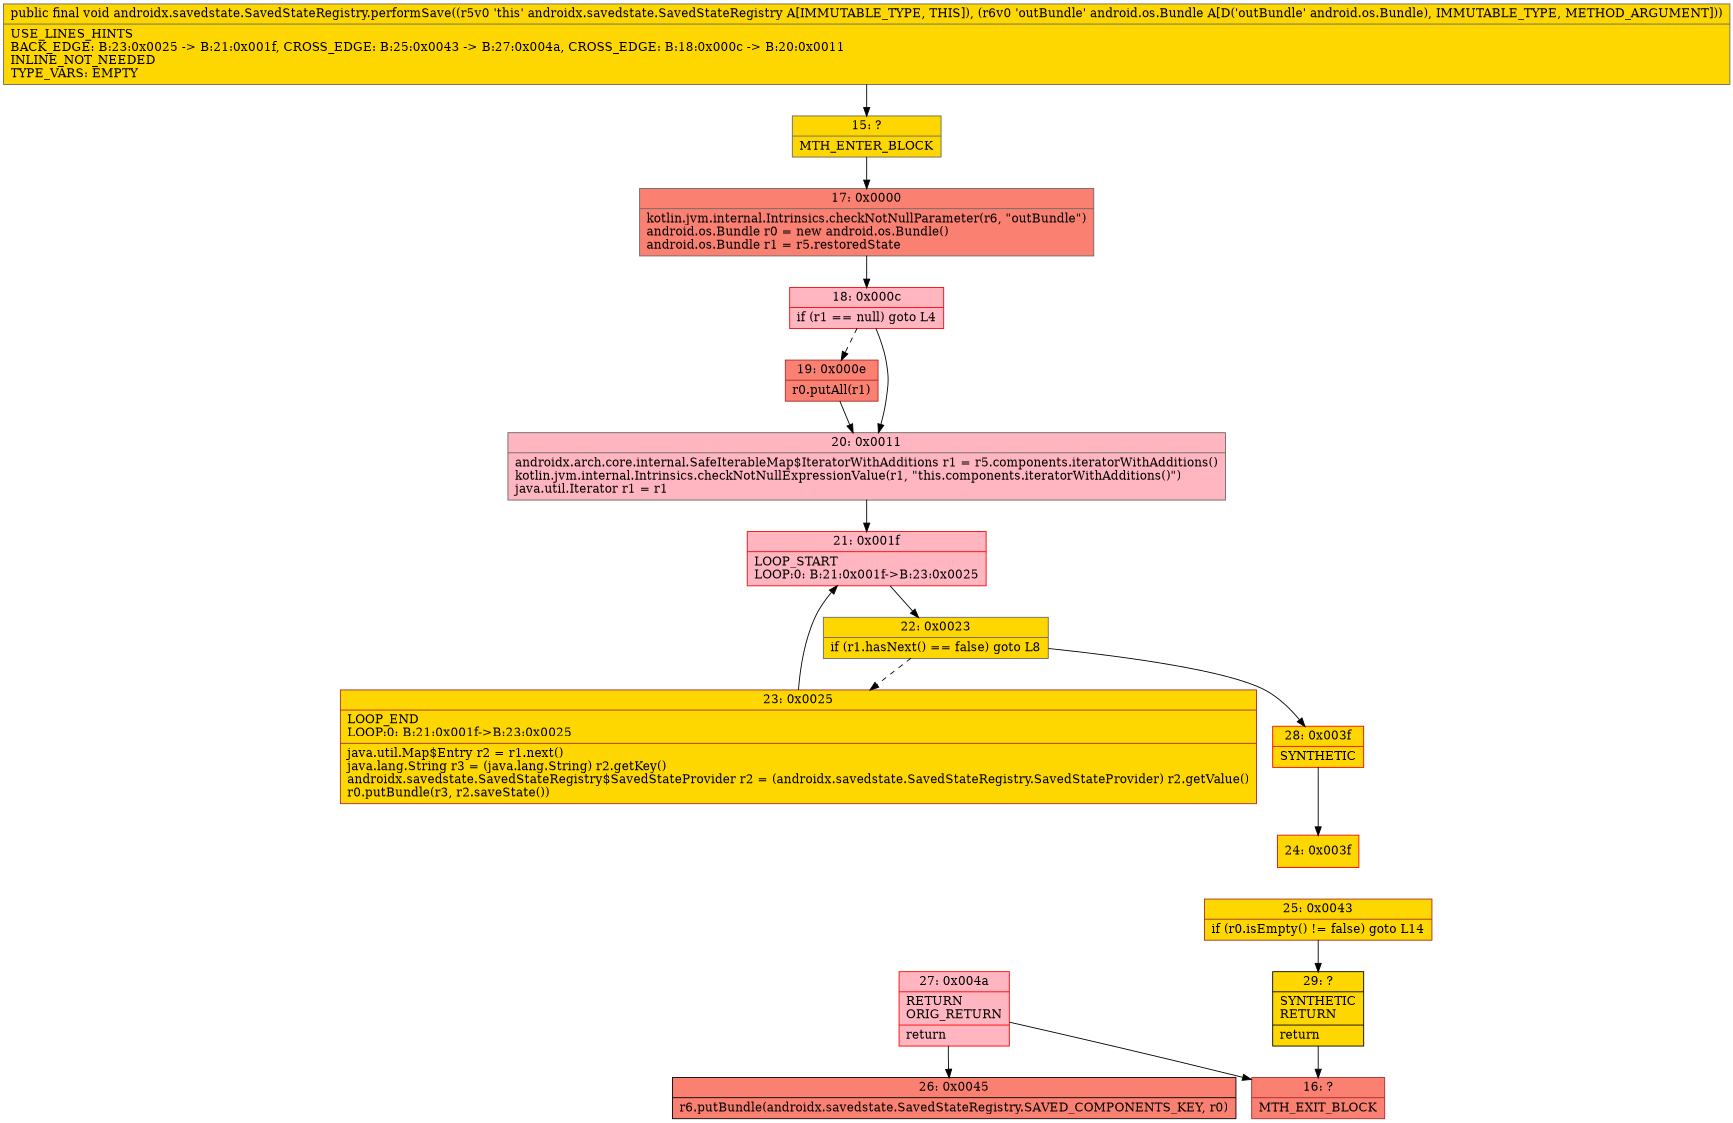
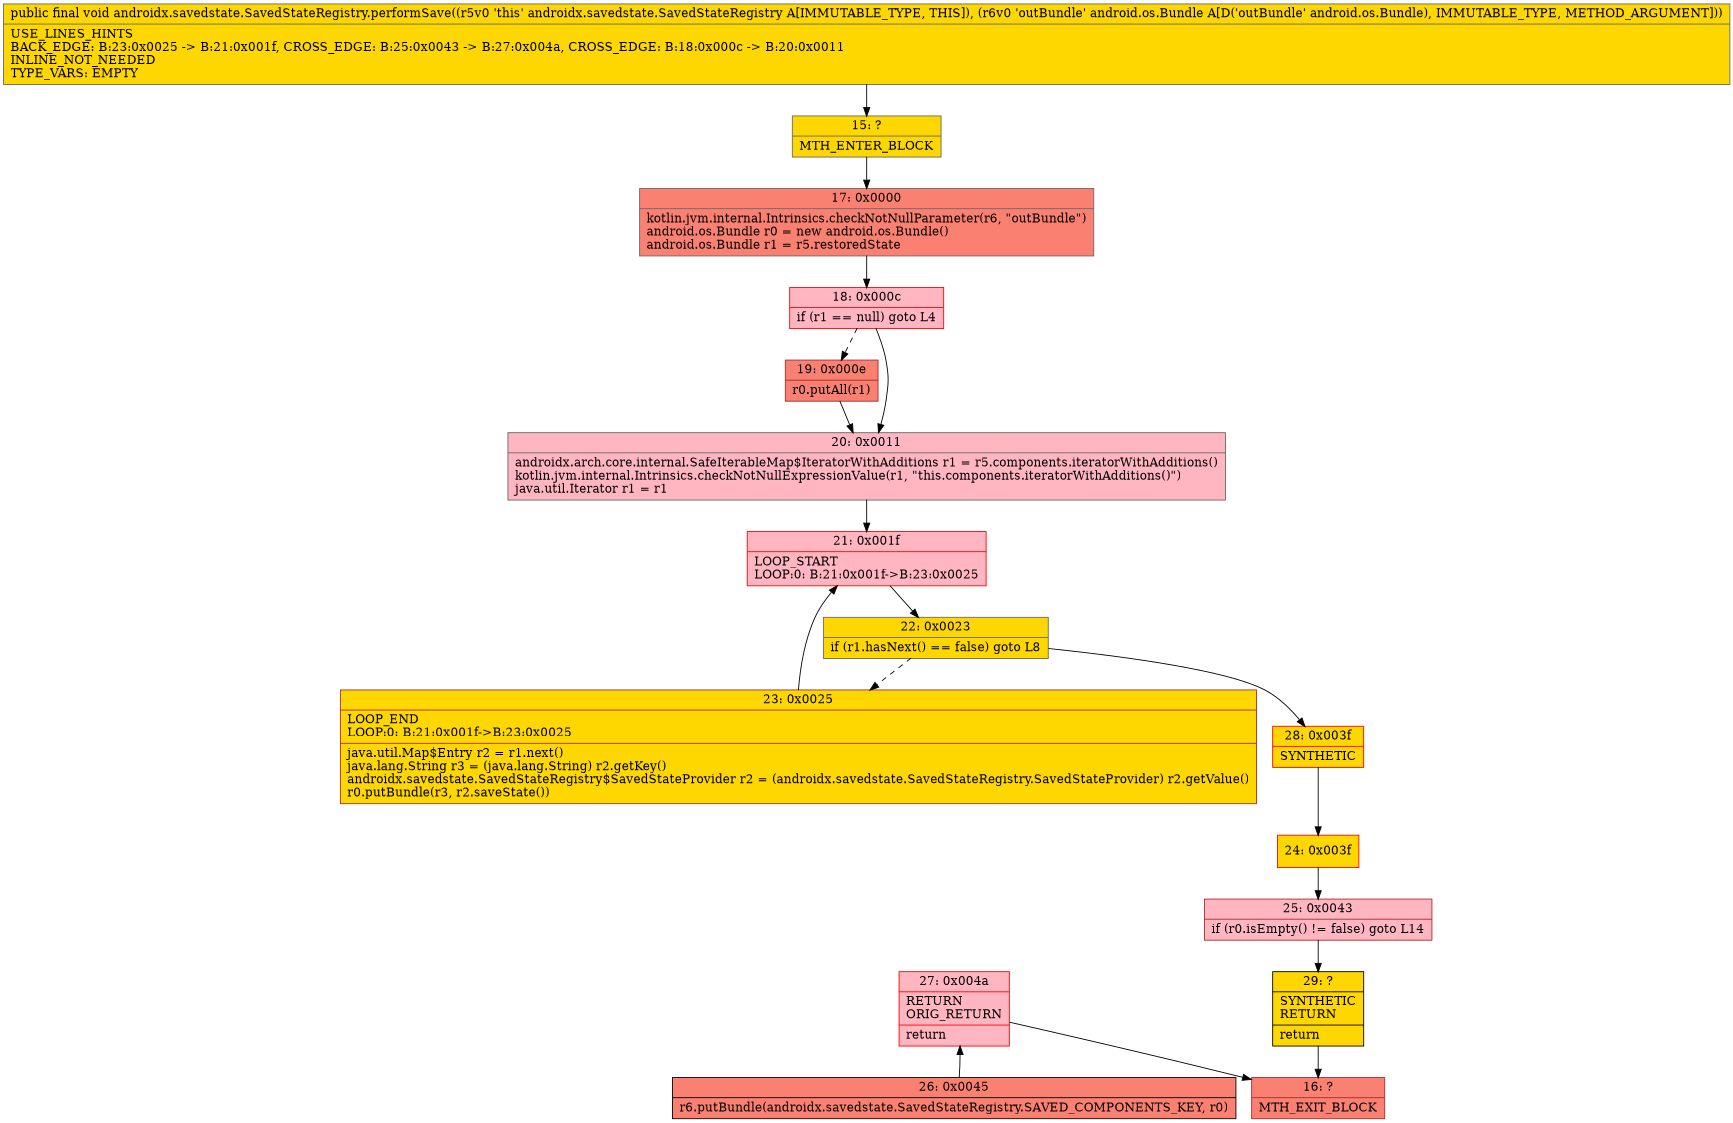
none -> (1318, 879)
(1318, 920) -> (1318, 920)
(948, 1057) -> (960, 1066)
